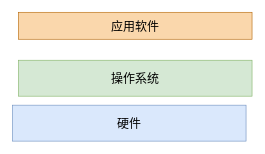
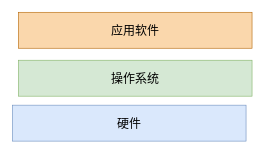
(135, 26) -> (135, 30)
